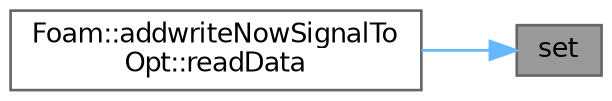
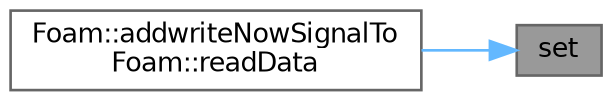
(216, 50) -> (216, 50)
